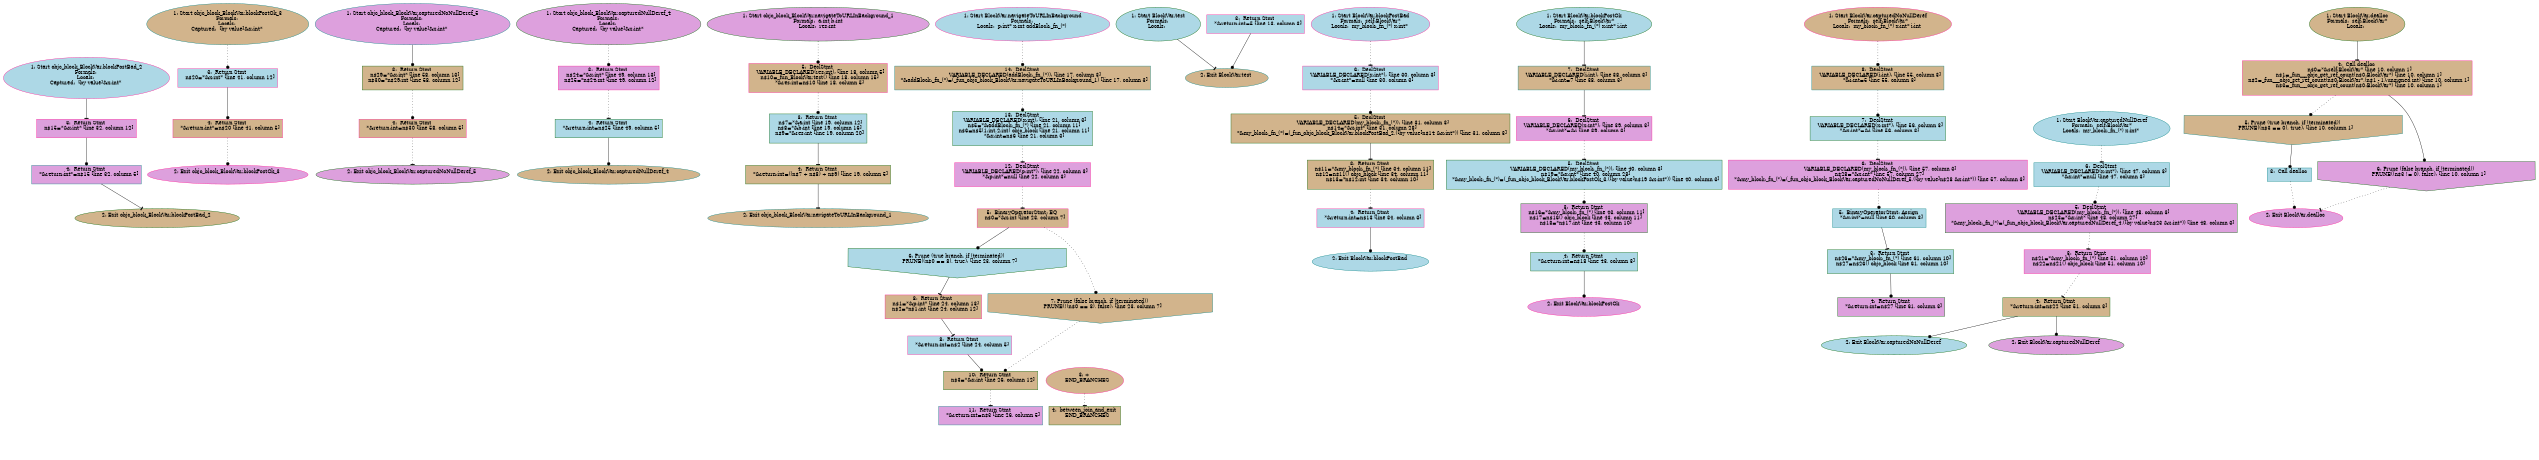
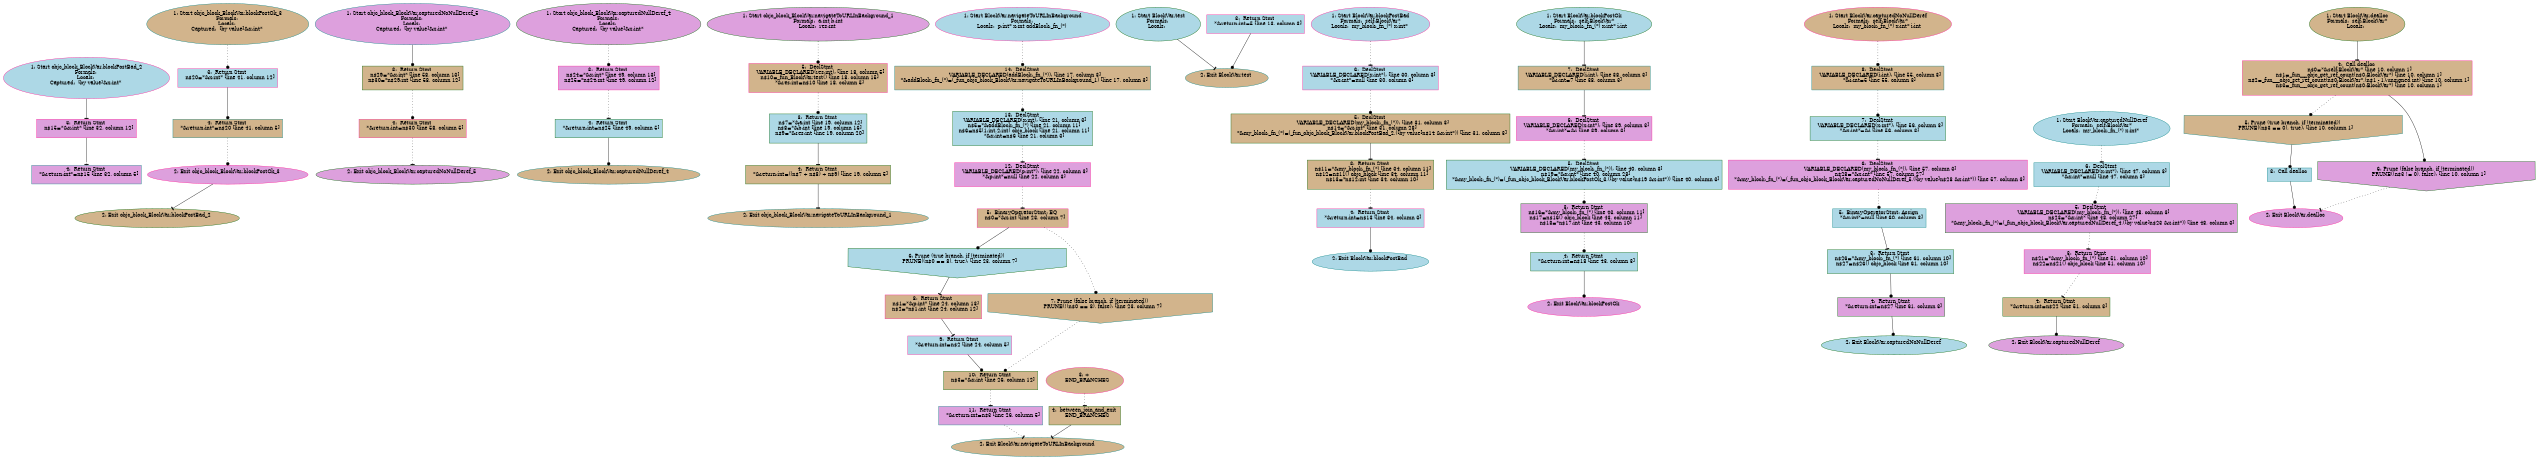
(228, 129) -> (228, 128)
(87, 150) -> (87, 150)
(2292, 194) -> (2292, 194)
(121, 196) -> (193, 196)
(1974, 326) -> (1893, 325)
(960, 345) -> (960, 345)
none -> (1038, 447)
